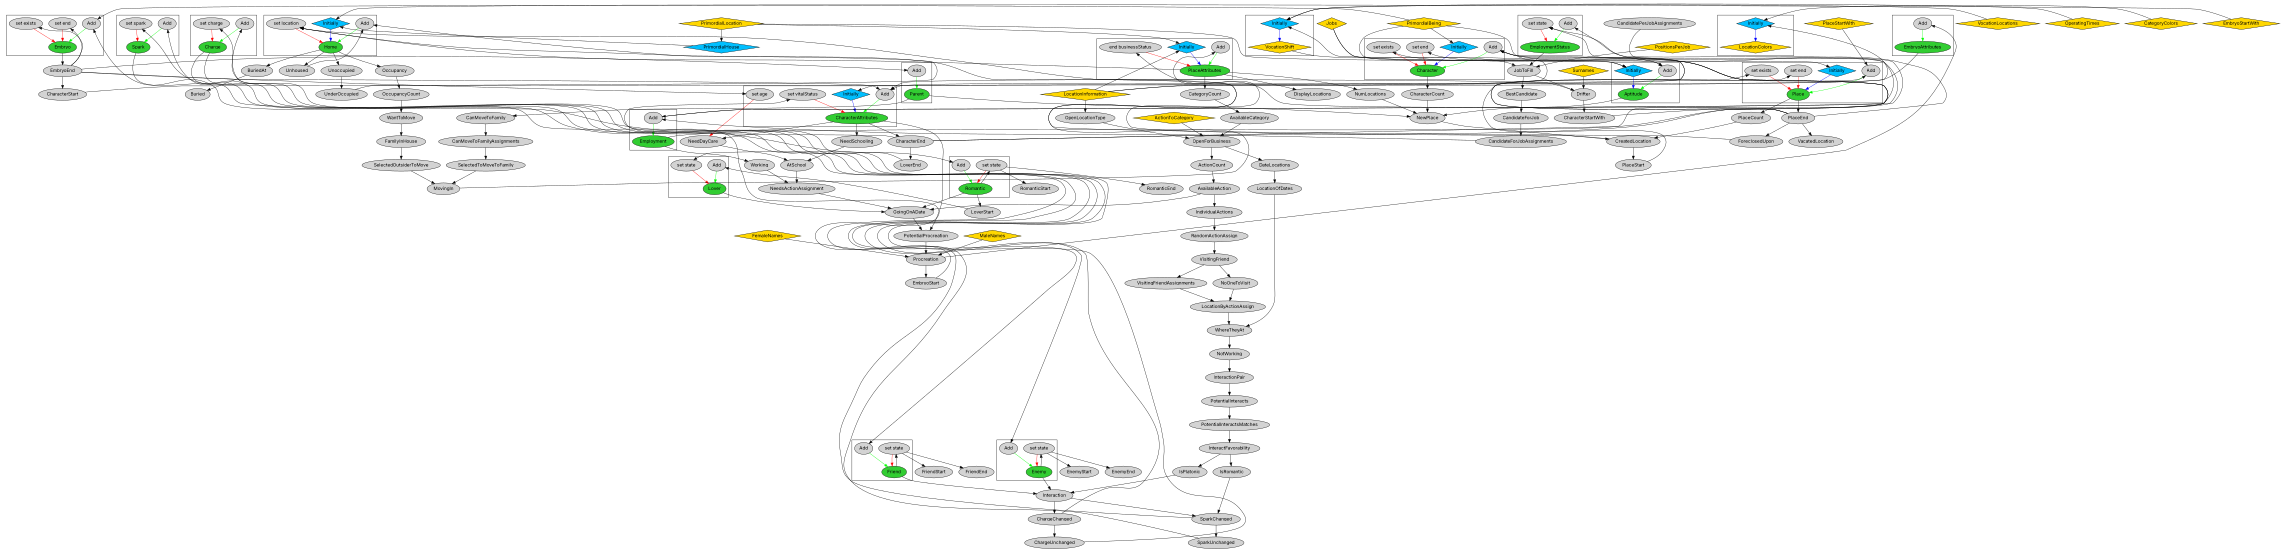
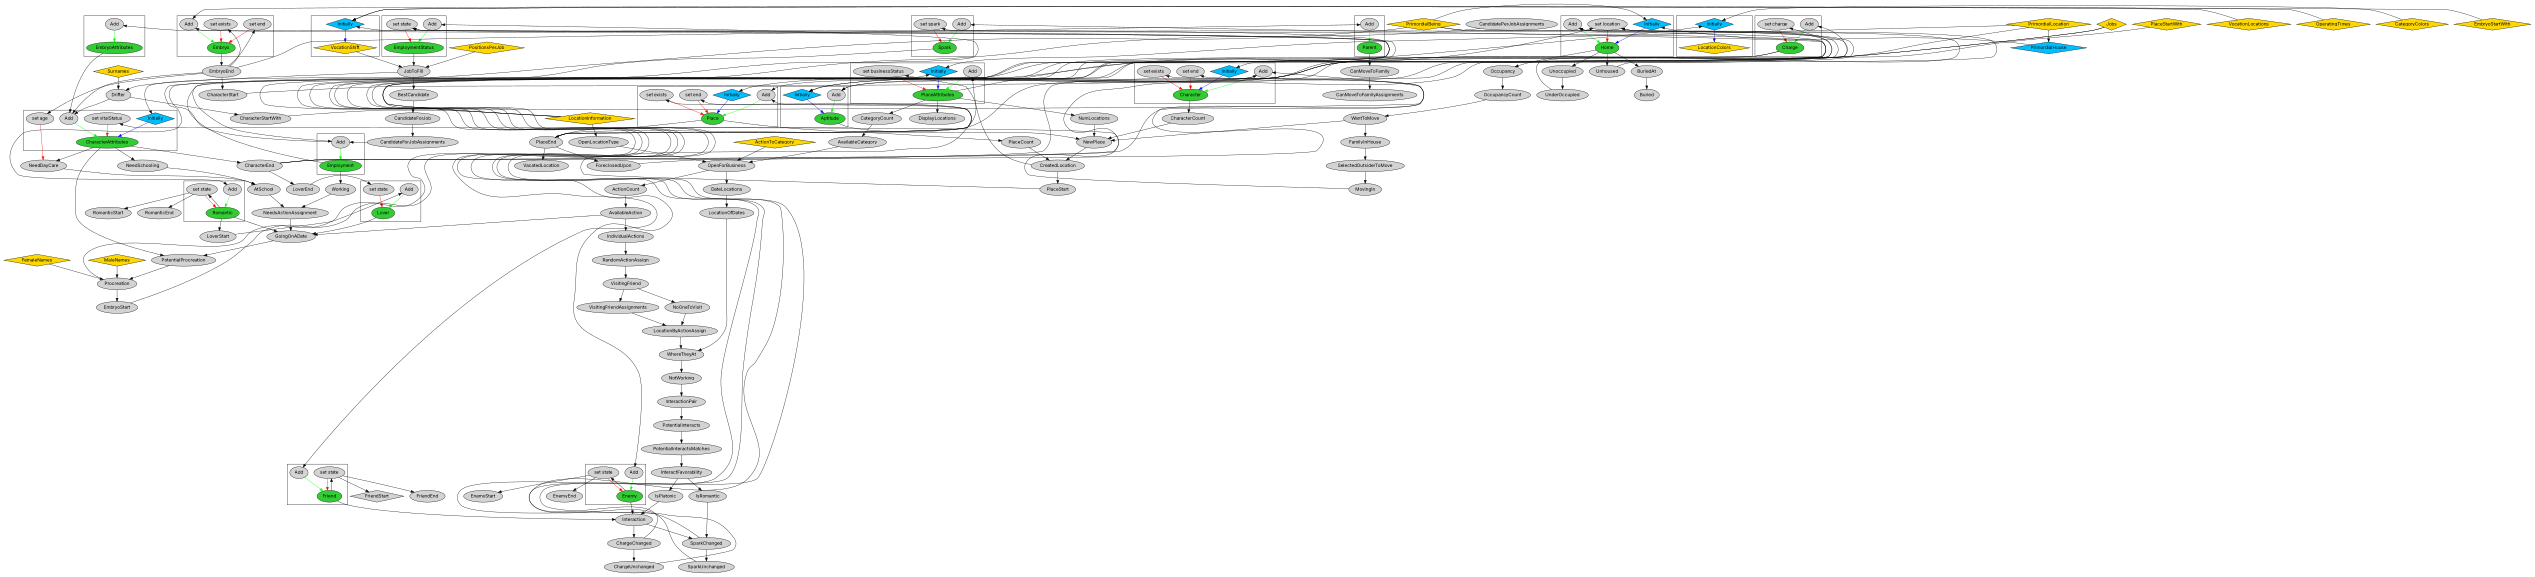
(1131, 47) -> (883, 71)
(1060, 104) -> (1270, 127)
(486, 165) -> none
(934, 472) -> (377, 496)
